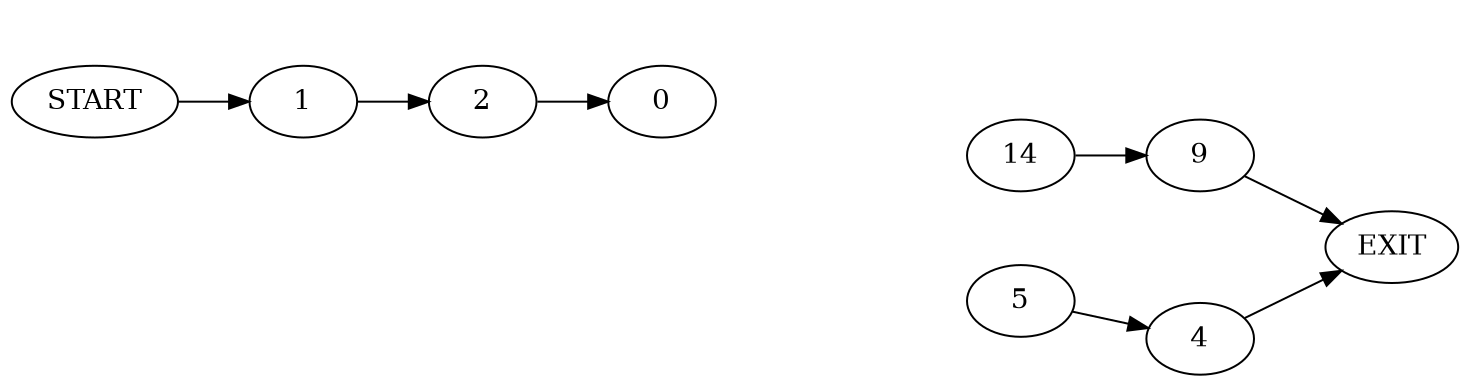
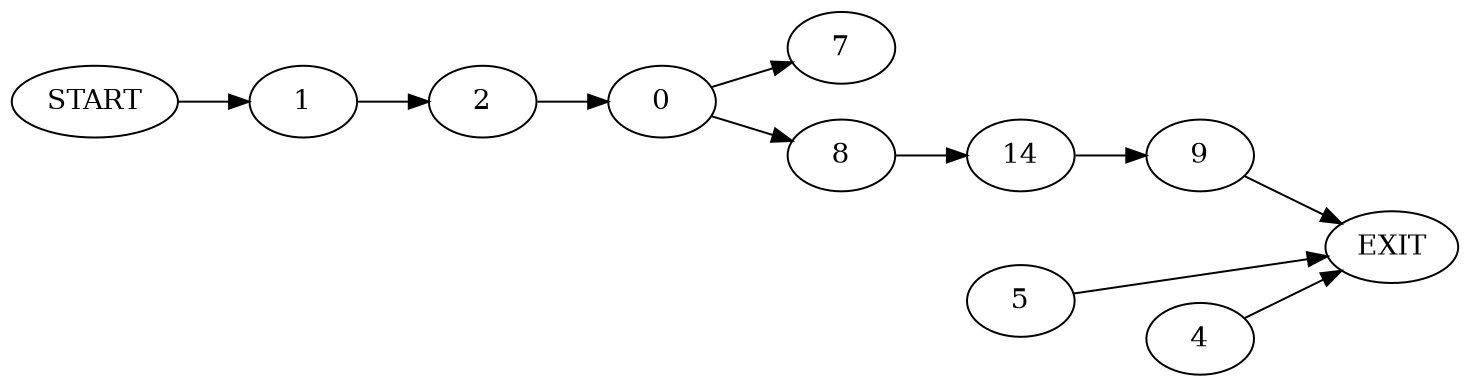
none -> (841, 48)
none -> (841, 155)
(1101, 318) -> (1191, 276)
